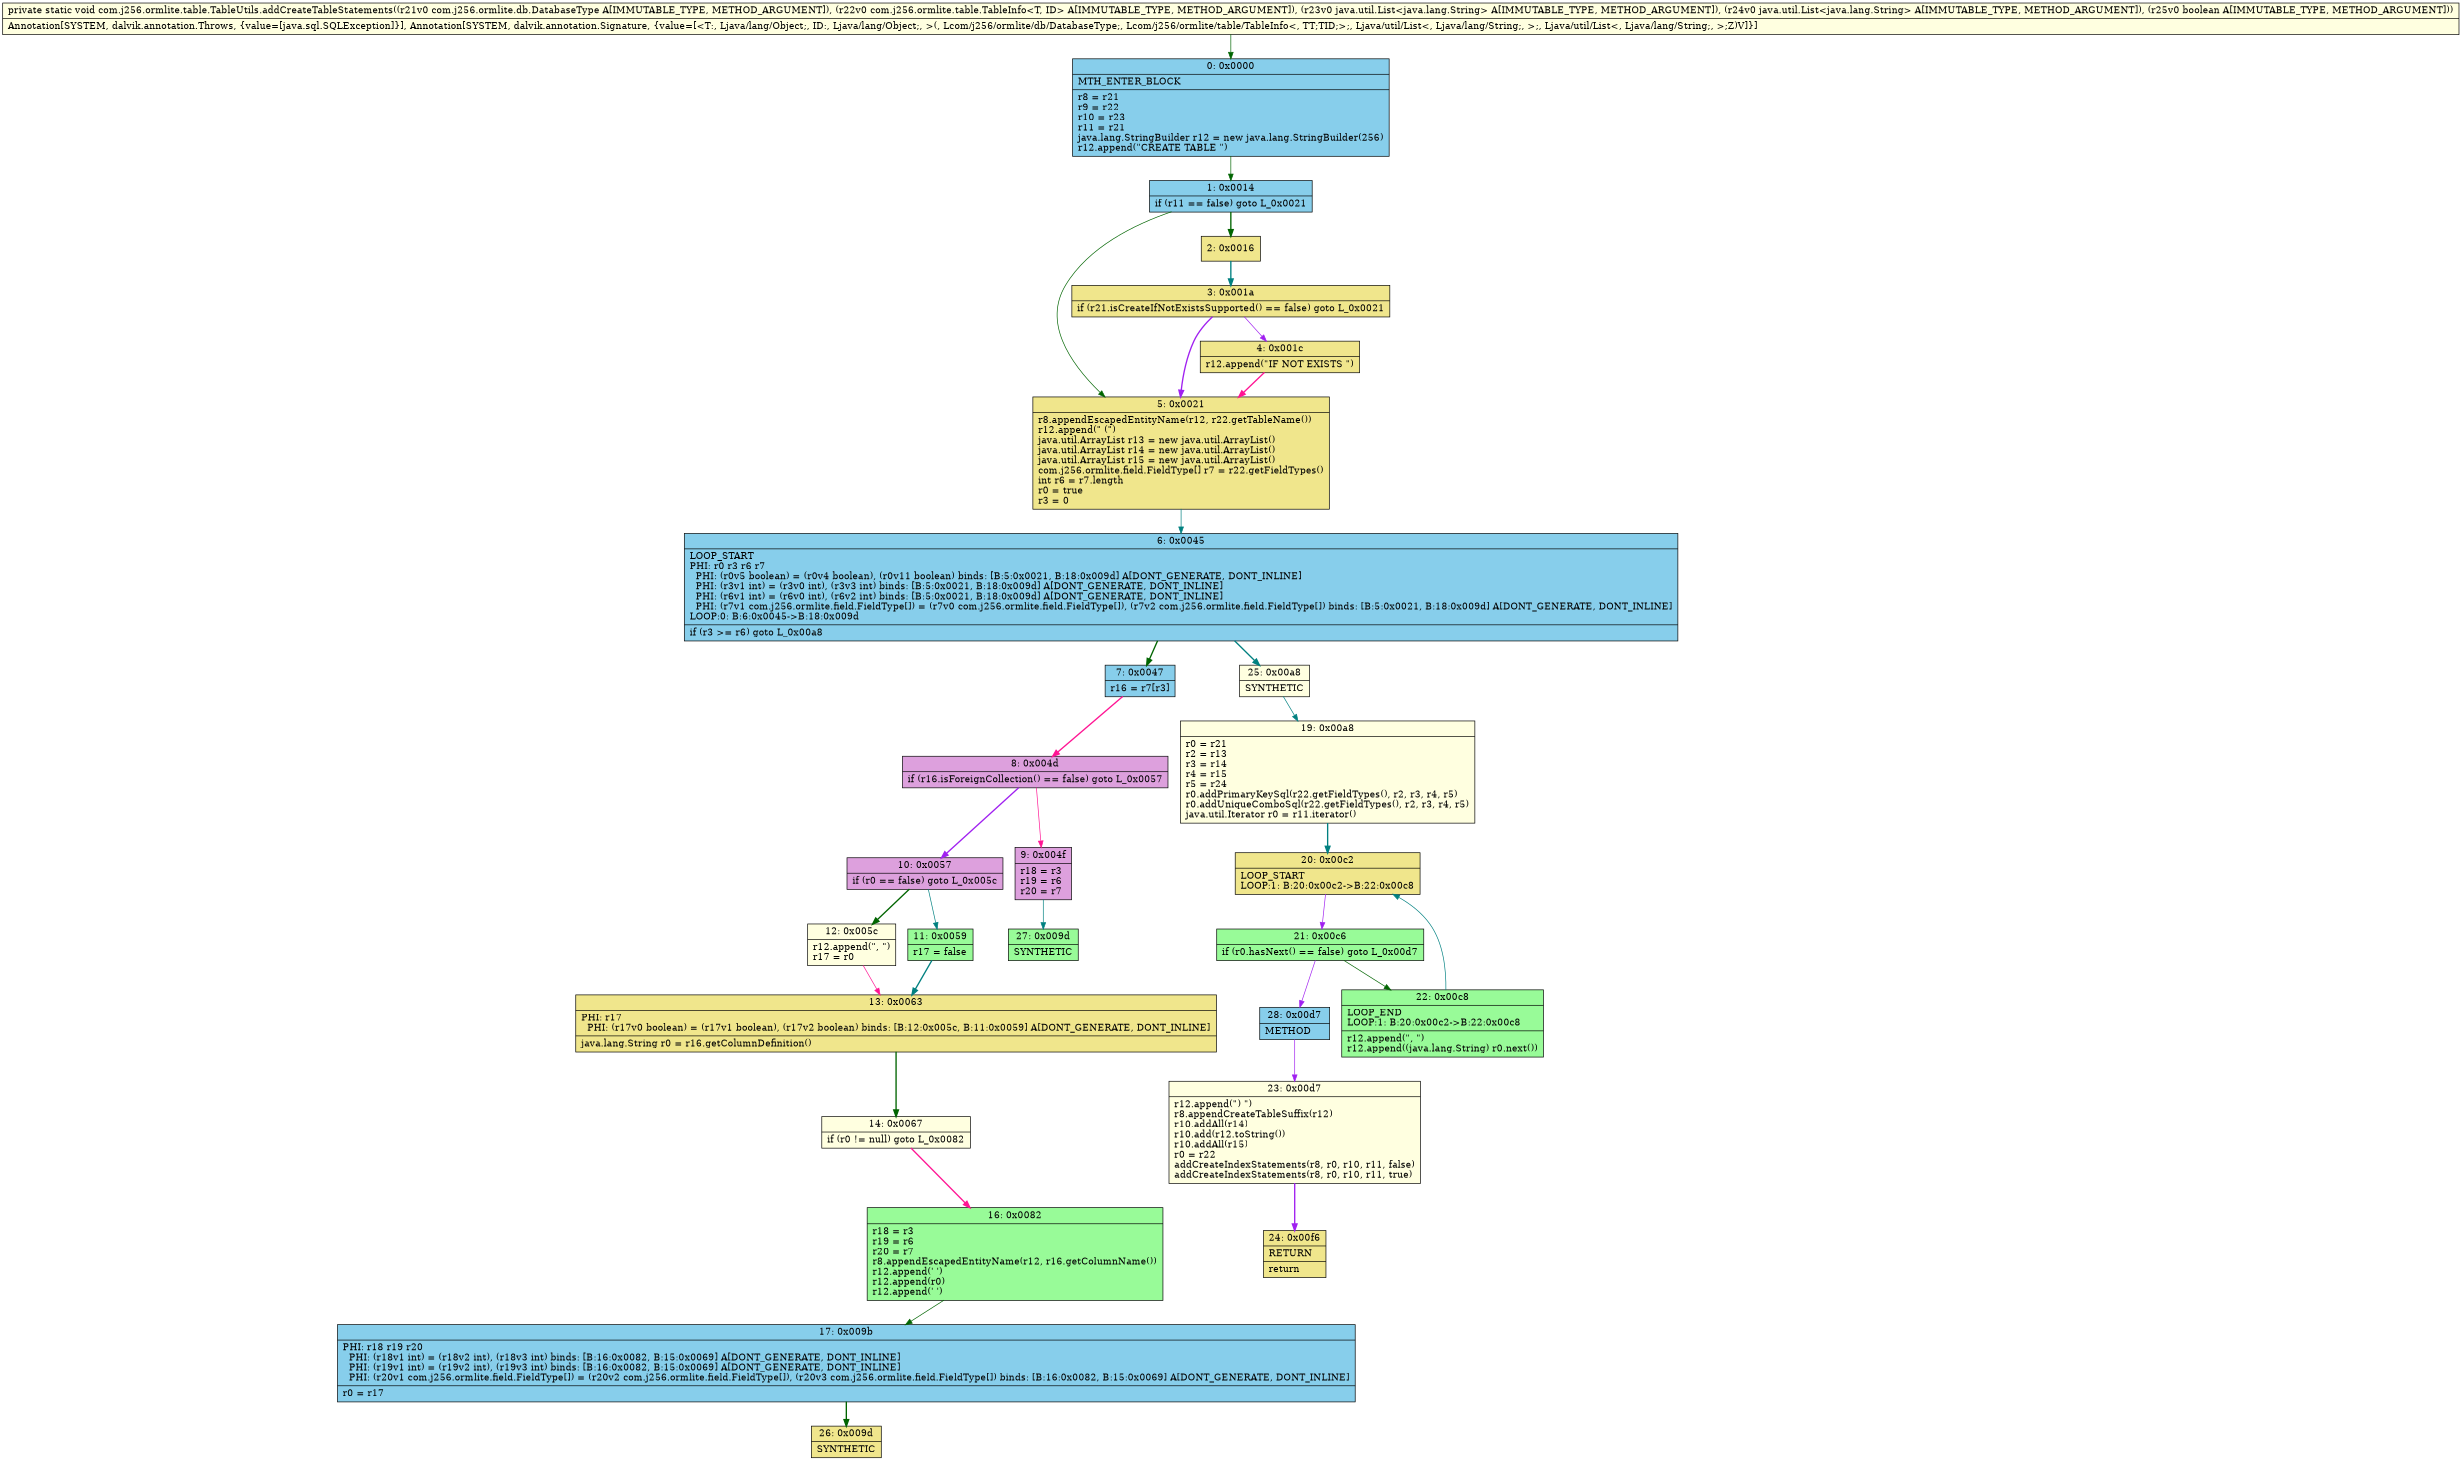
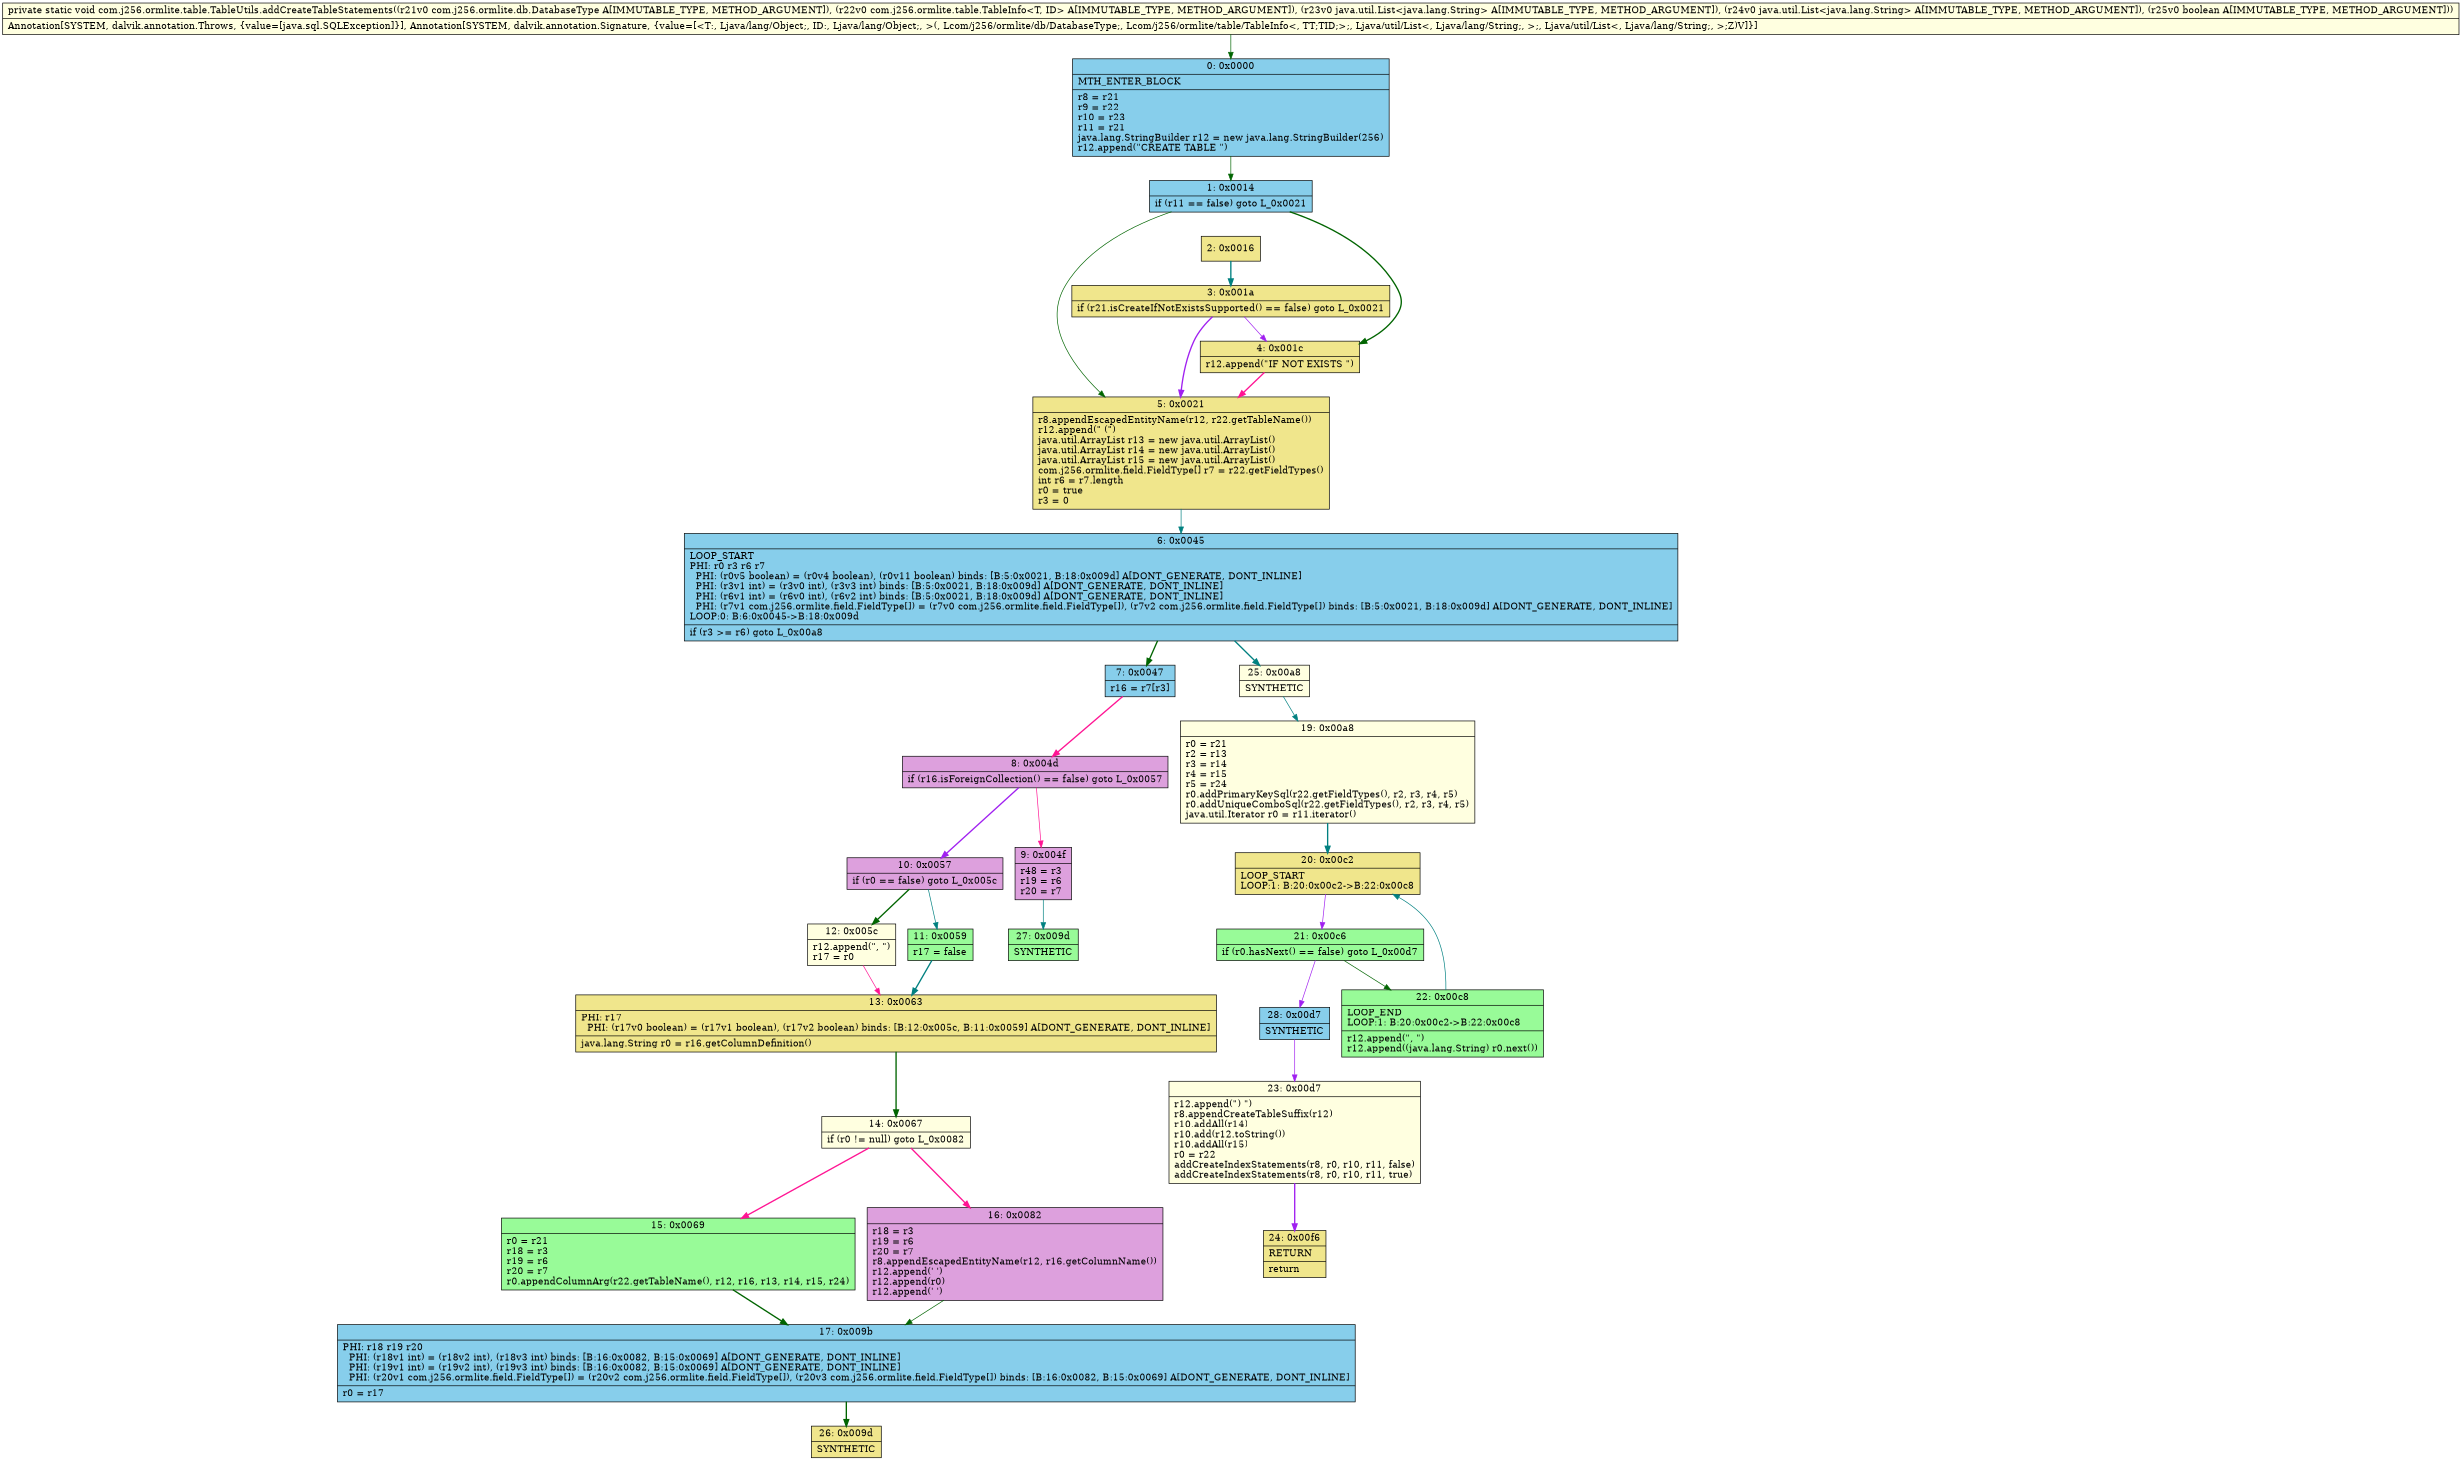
(1231, 221) -> (1377, 262)
(1041, 871) -> (1041, 871)
(1288, 1031) -> (1295, 1031)
none -> (678, 1254)
(1015, 1254) -> (1015, 1254)
